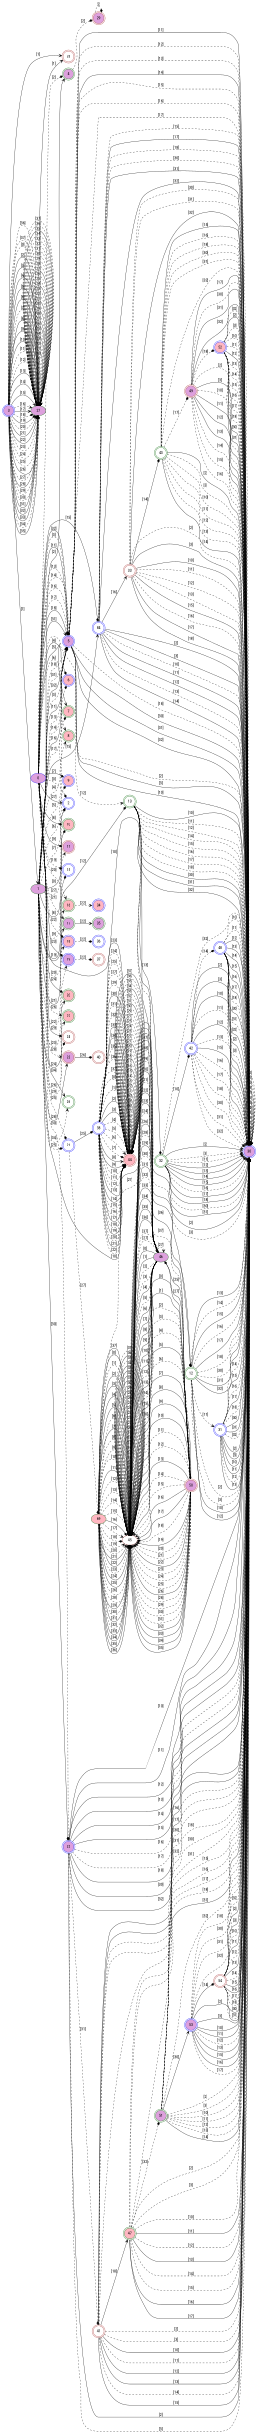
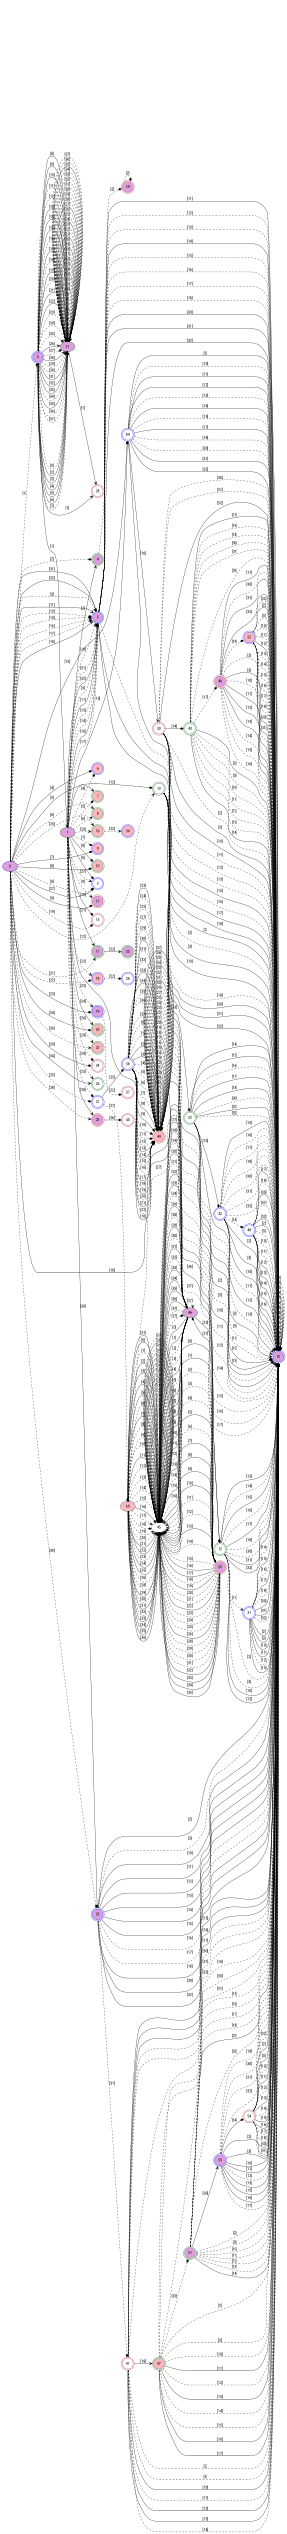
none -> (22, 564)
(68, 870) -> (98, 920)
